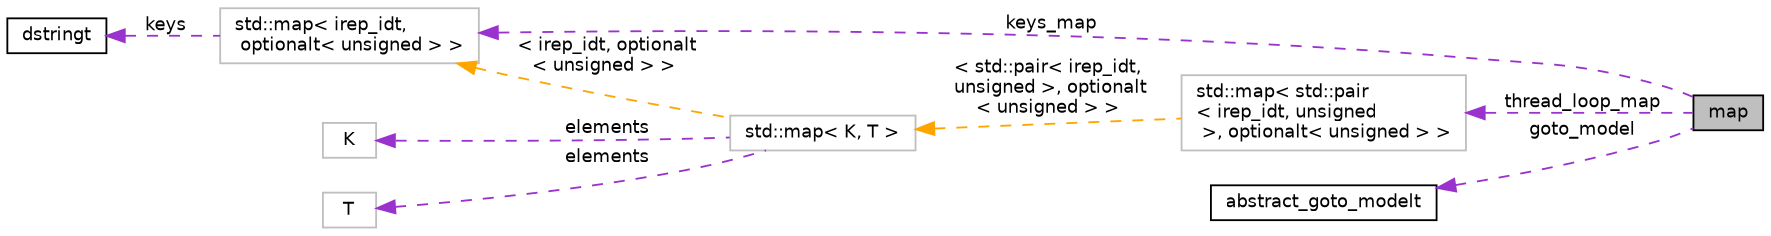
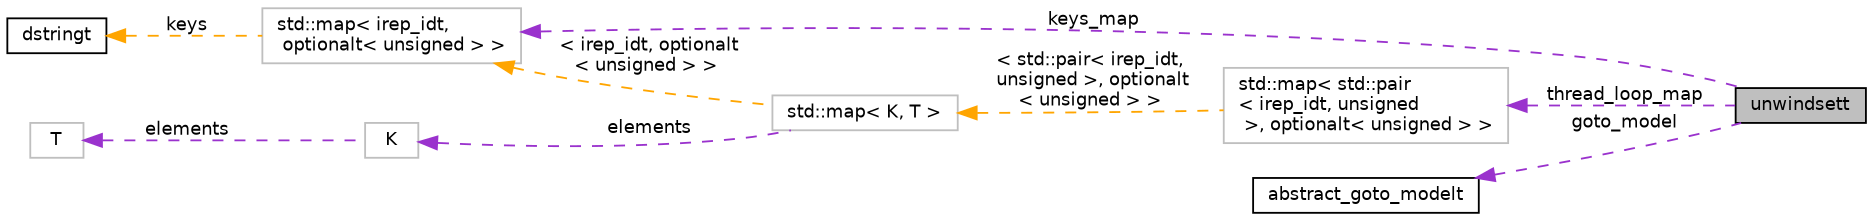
(173, 36) -> (194, 36)
(1728, 113) -> (1801, 105)
(582, 187) -> (234, 140)
